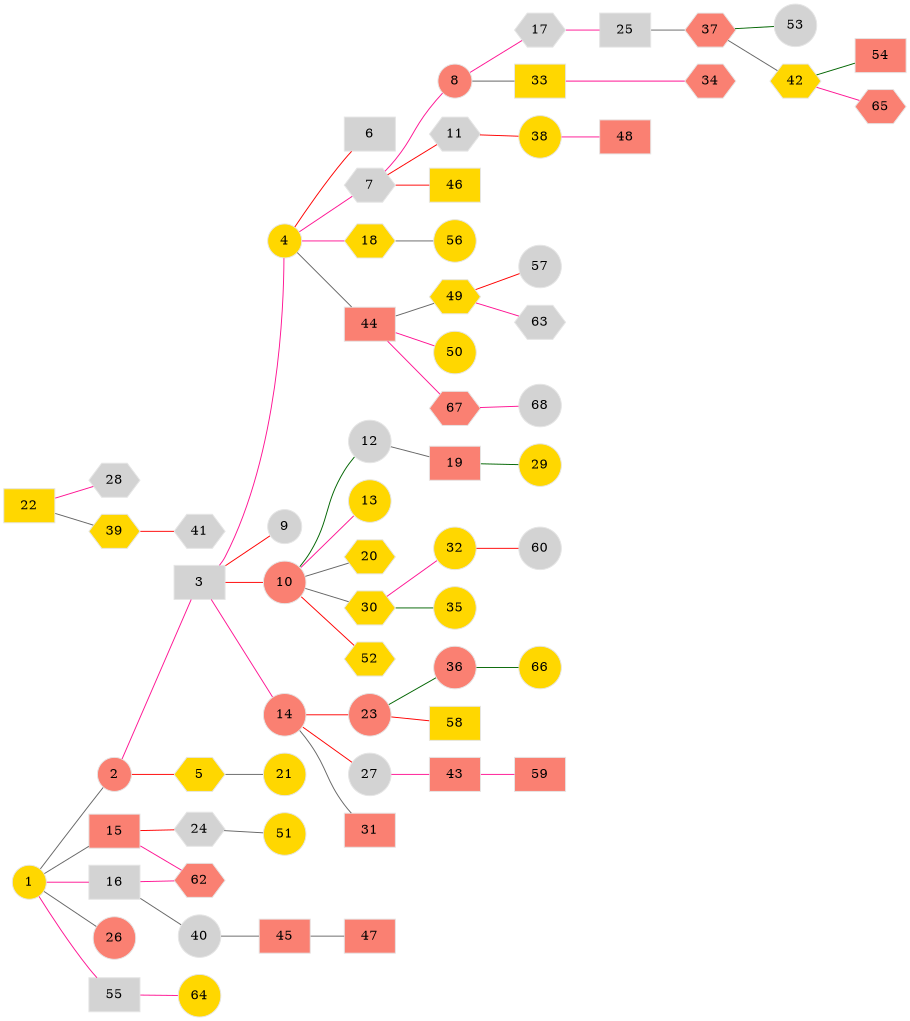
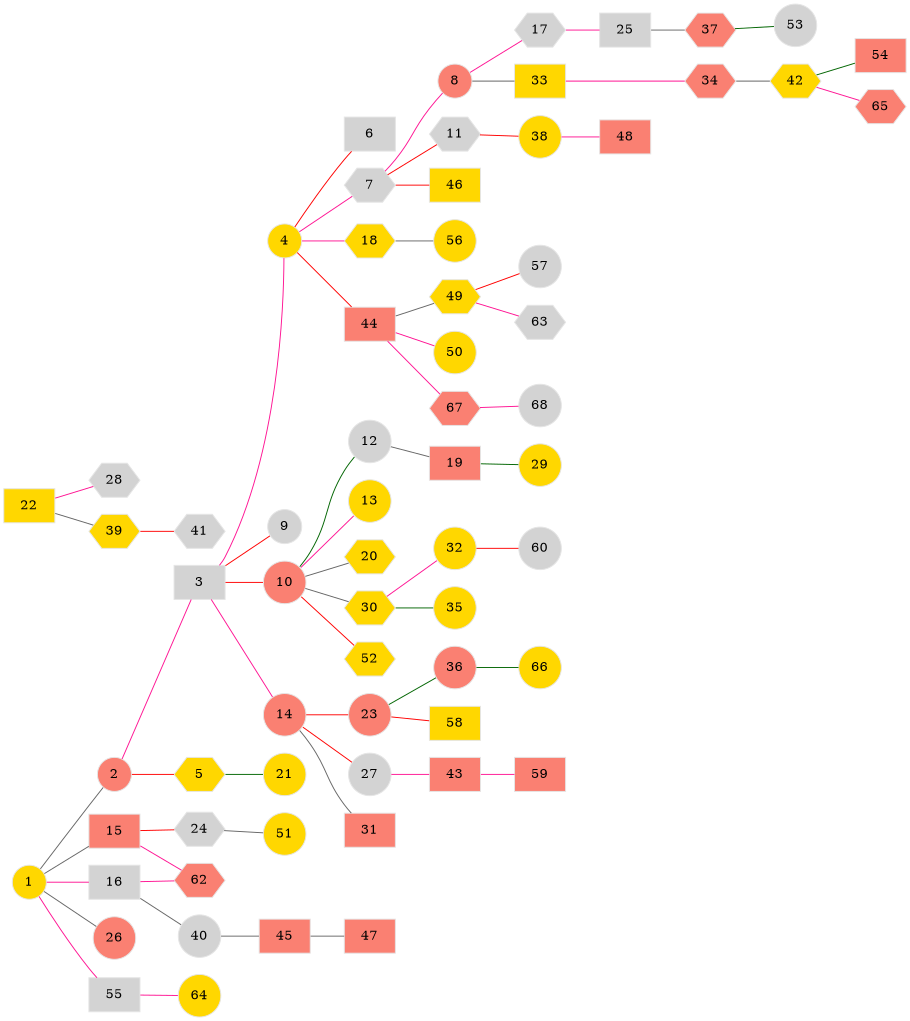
(753, 56) -> (753, 81)
(324, 280) -> (324, 280)
(244, 774) -> (244, 774)
